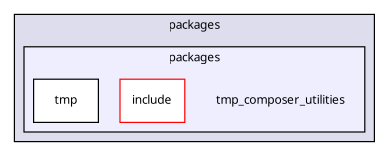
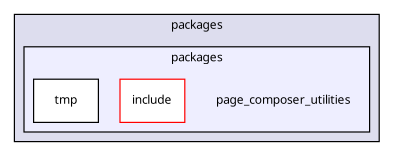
(281, 101) -> (283, 101)
